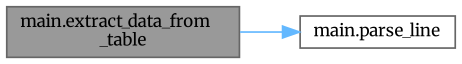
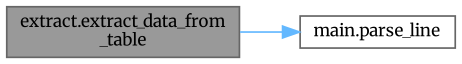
(123, 32) -> (123, 32)
